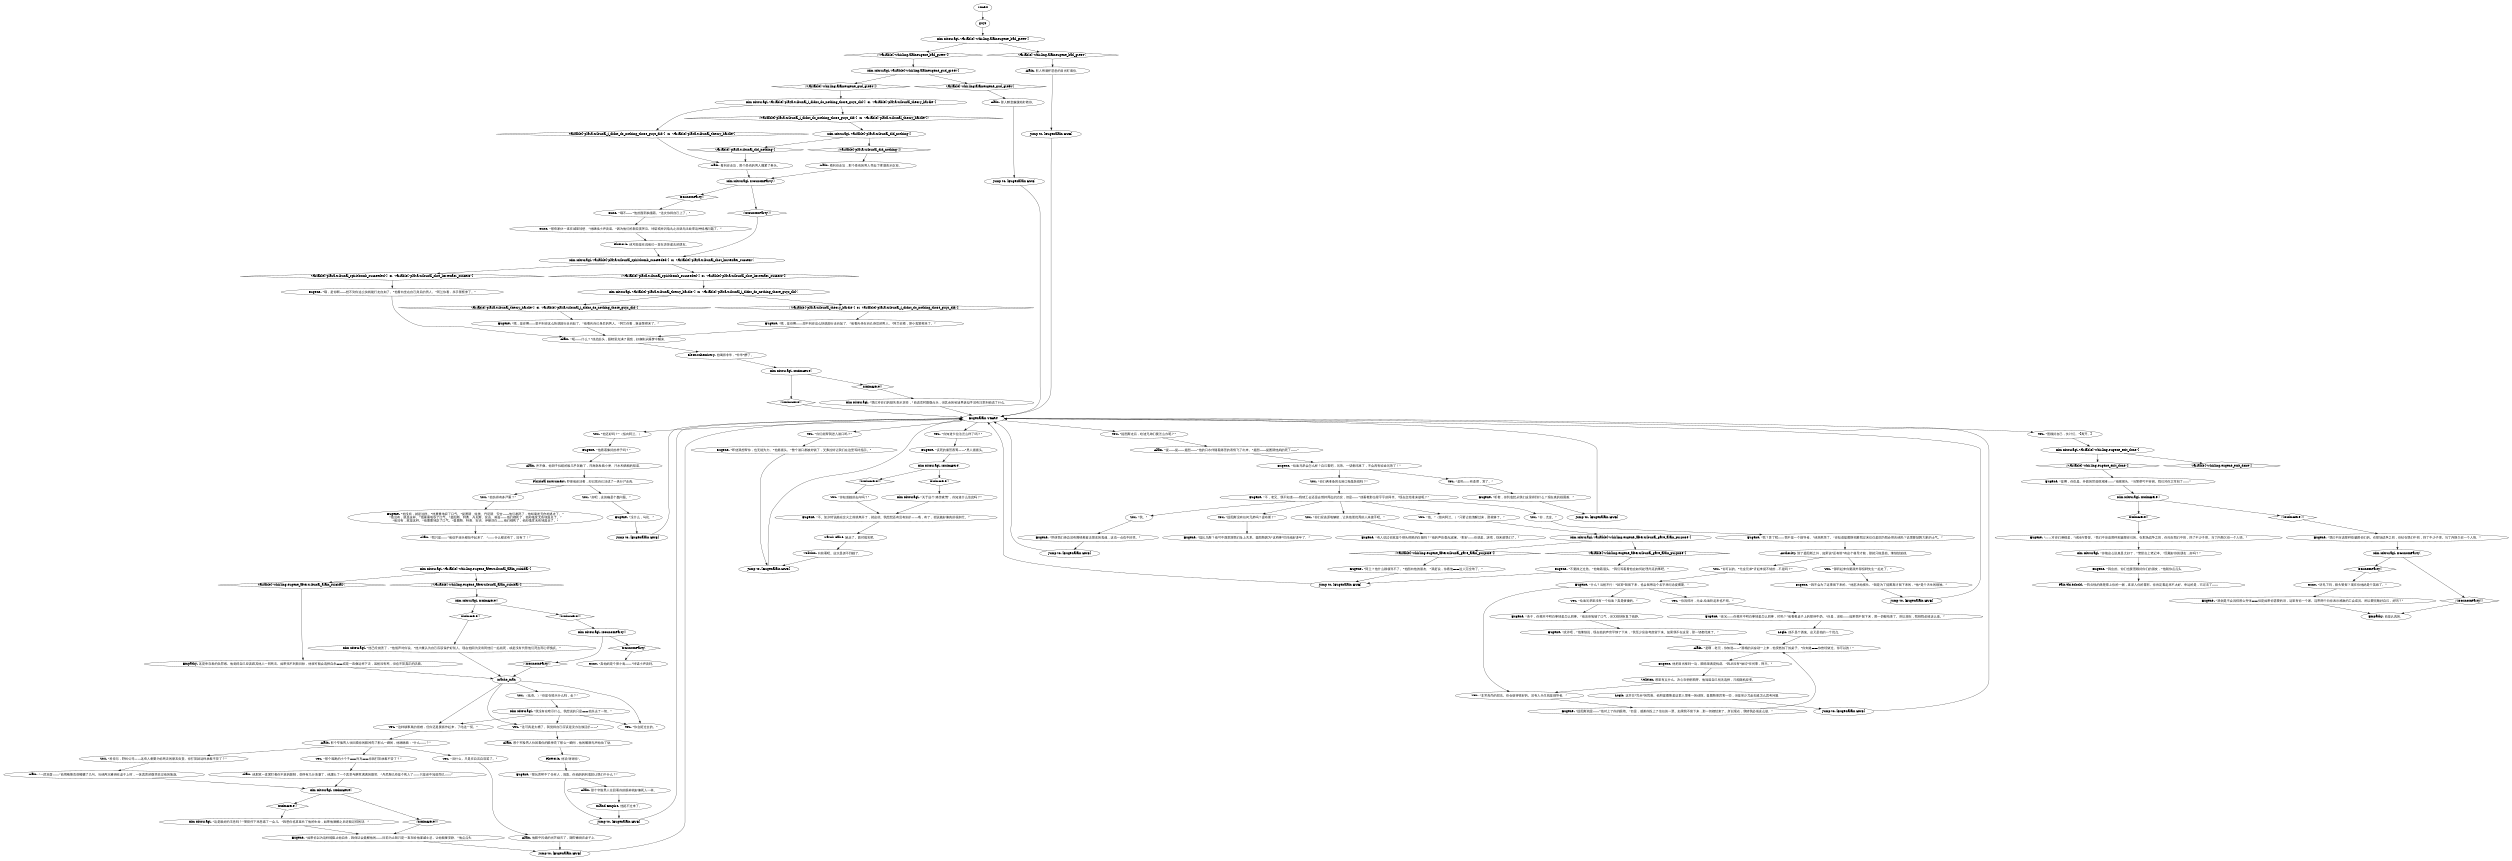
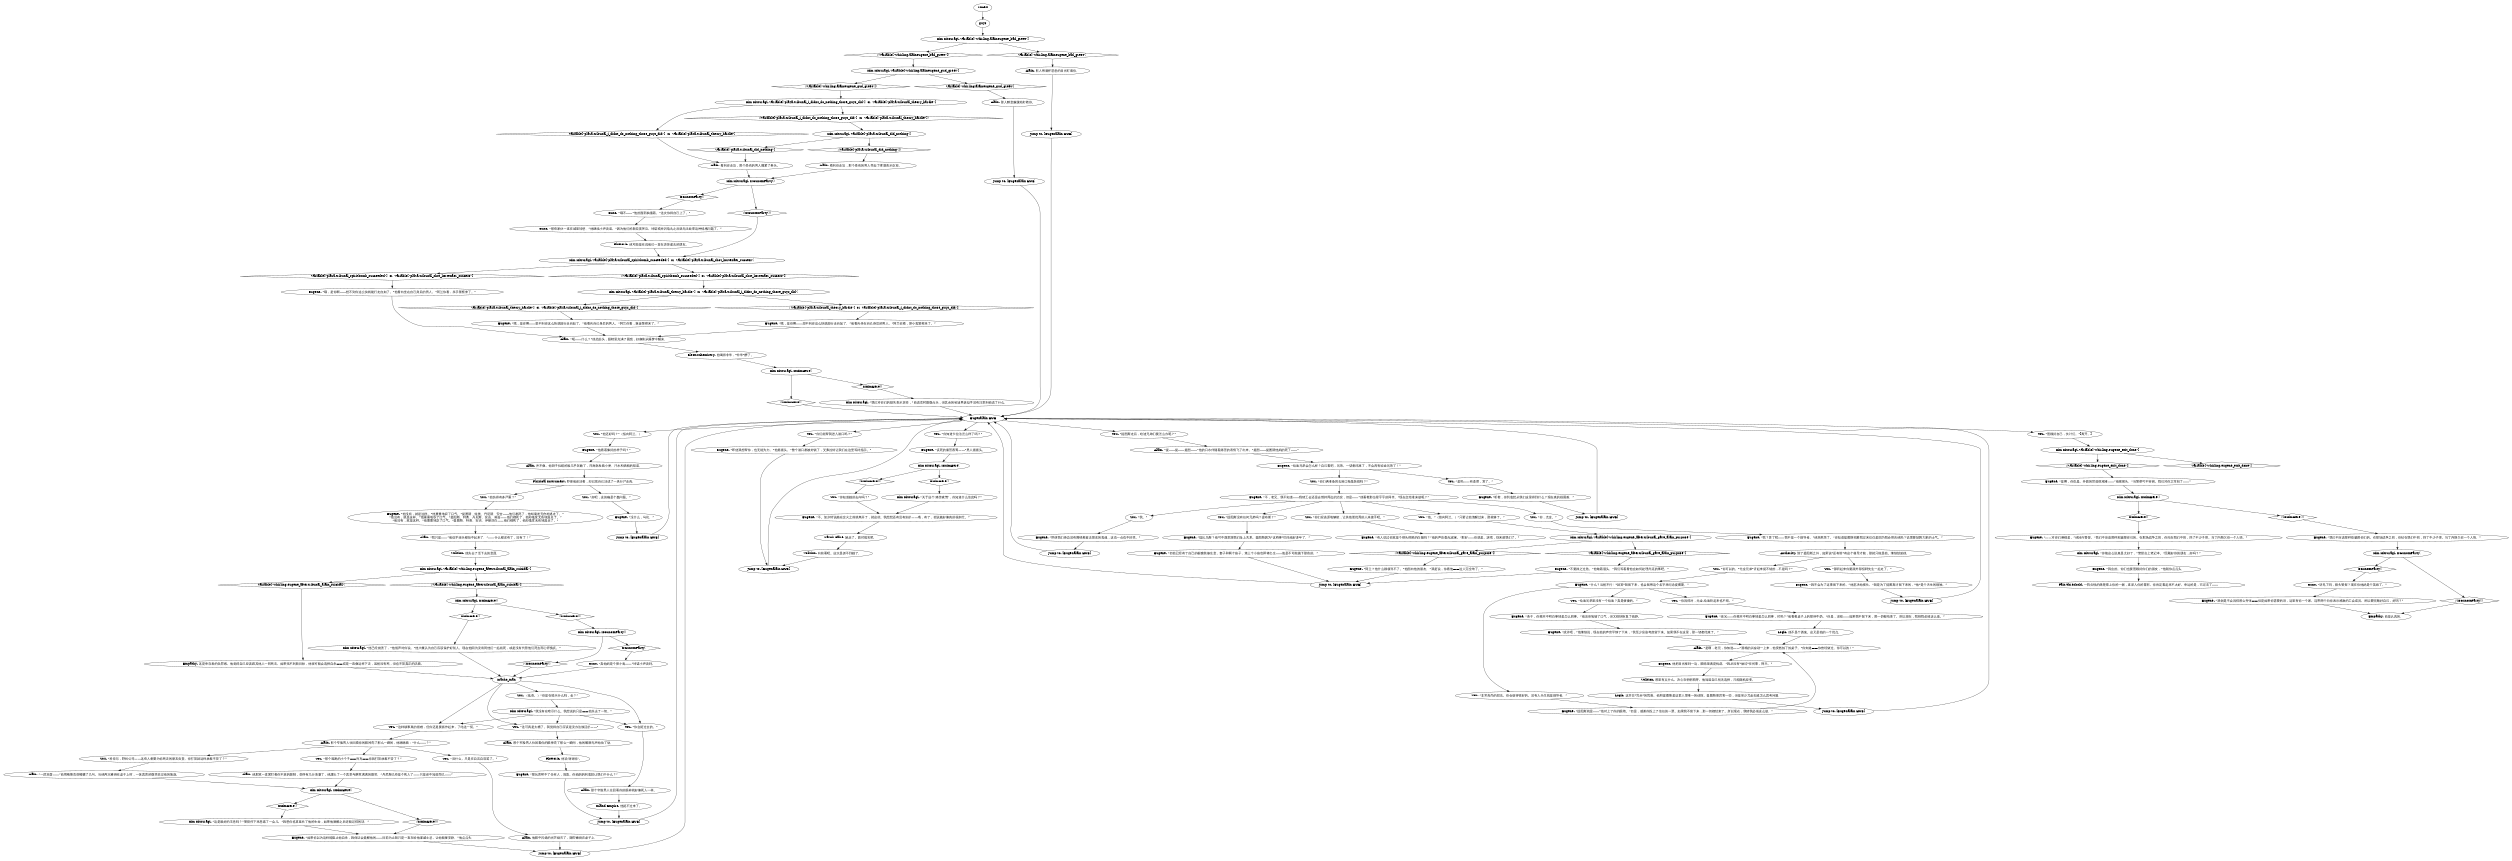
(983, 418) -> (983, 418)
none -> (475, 553)
none -> (1236, 553)
none -> (560, 673)
(1609, 688) -> (1698, 687)
(592, 782) -> (643, 760)
